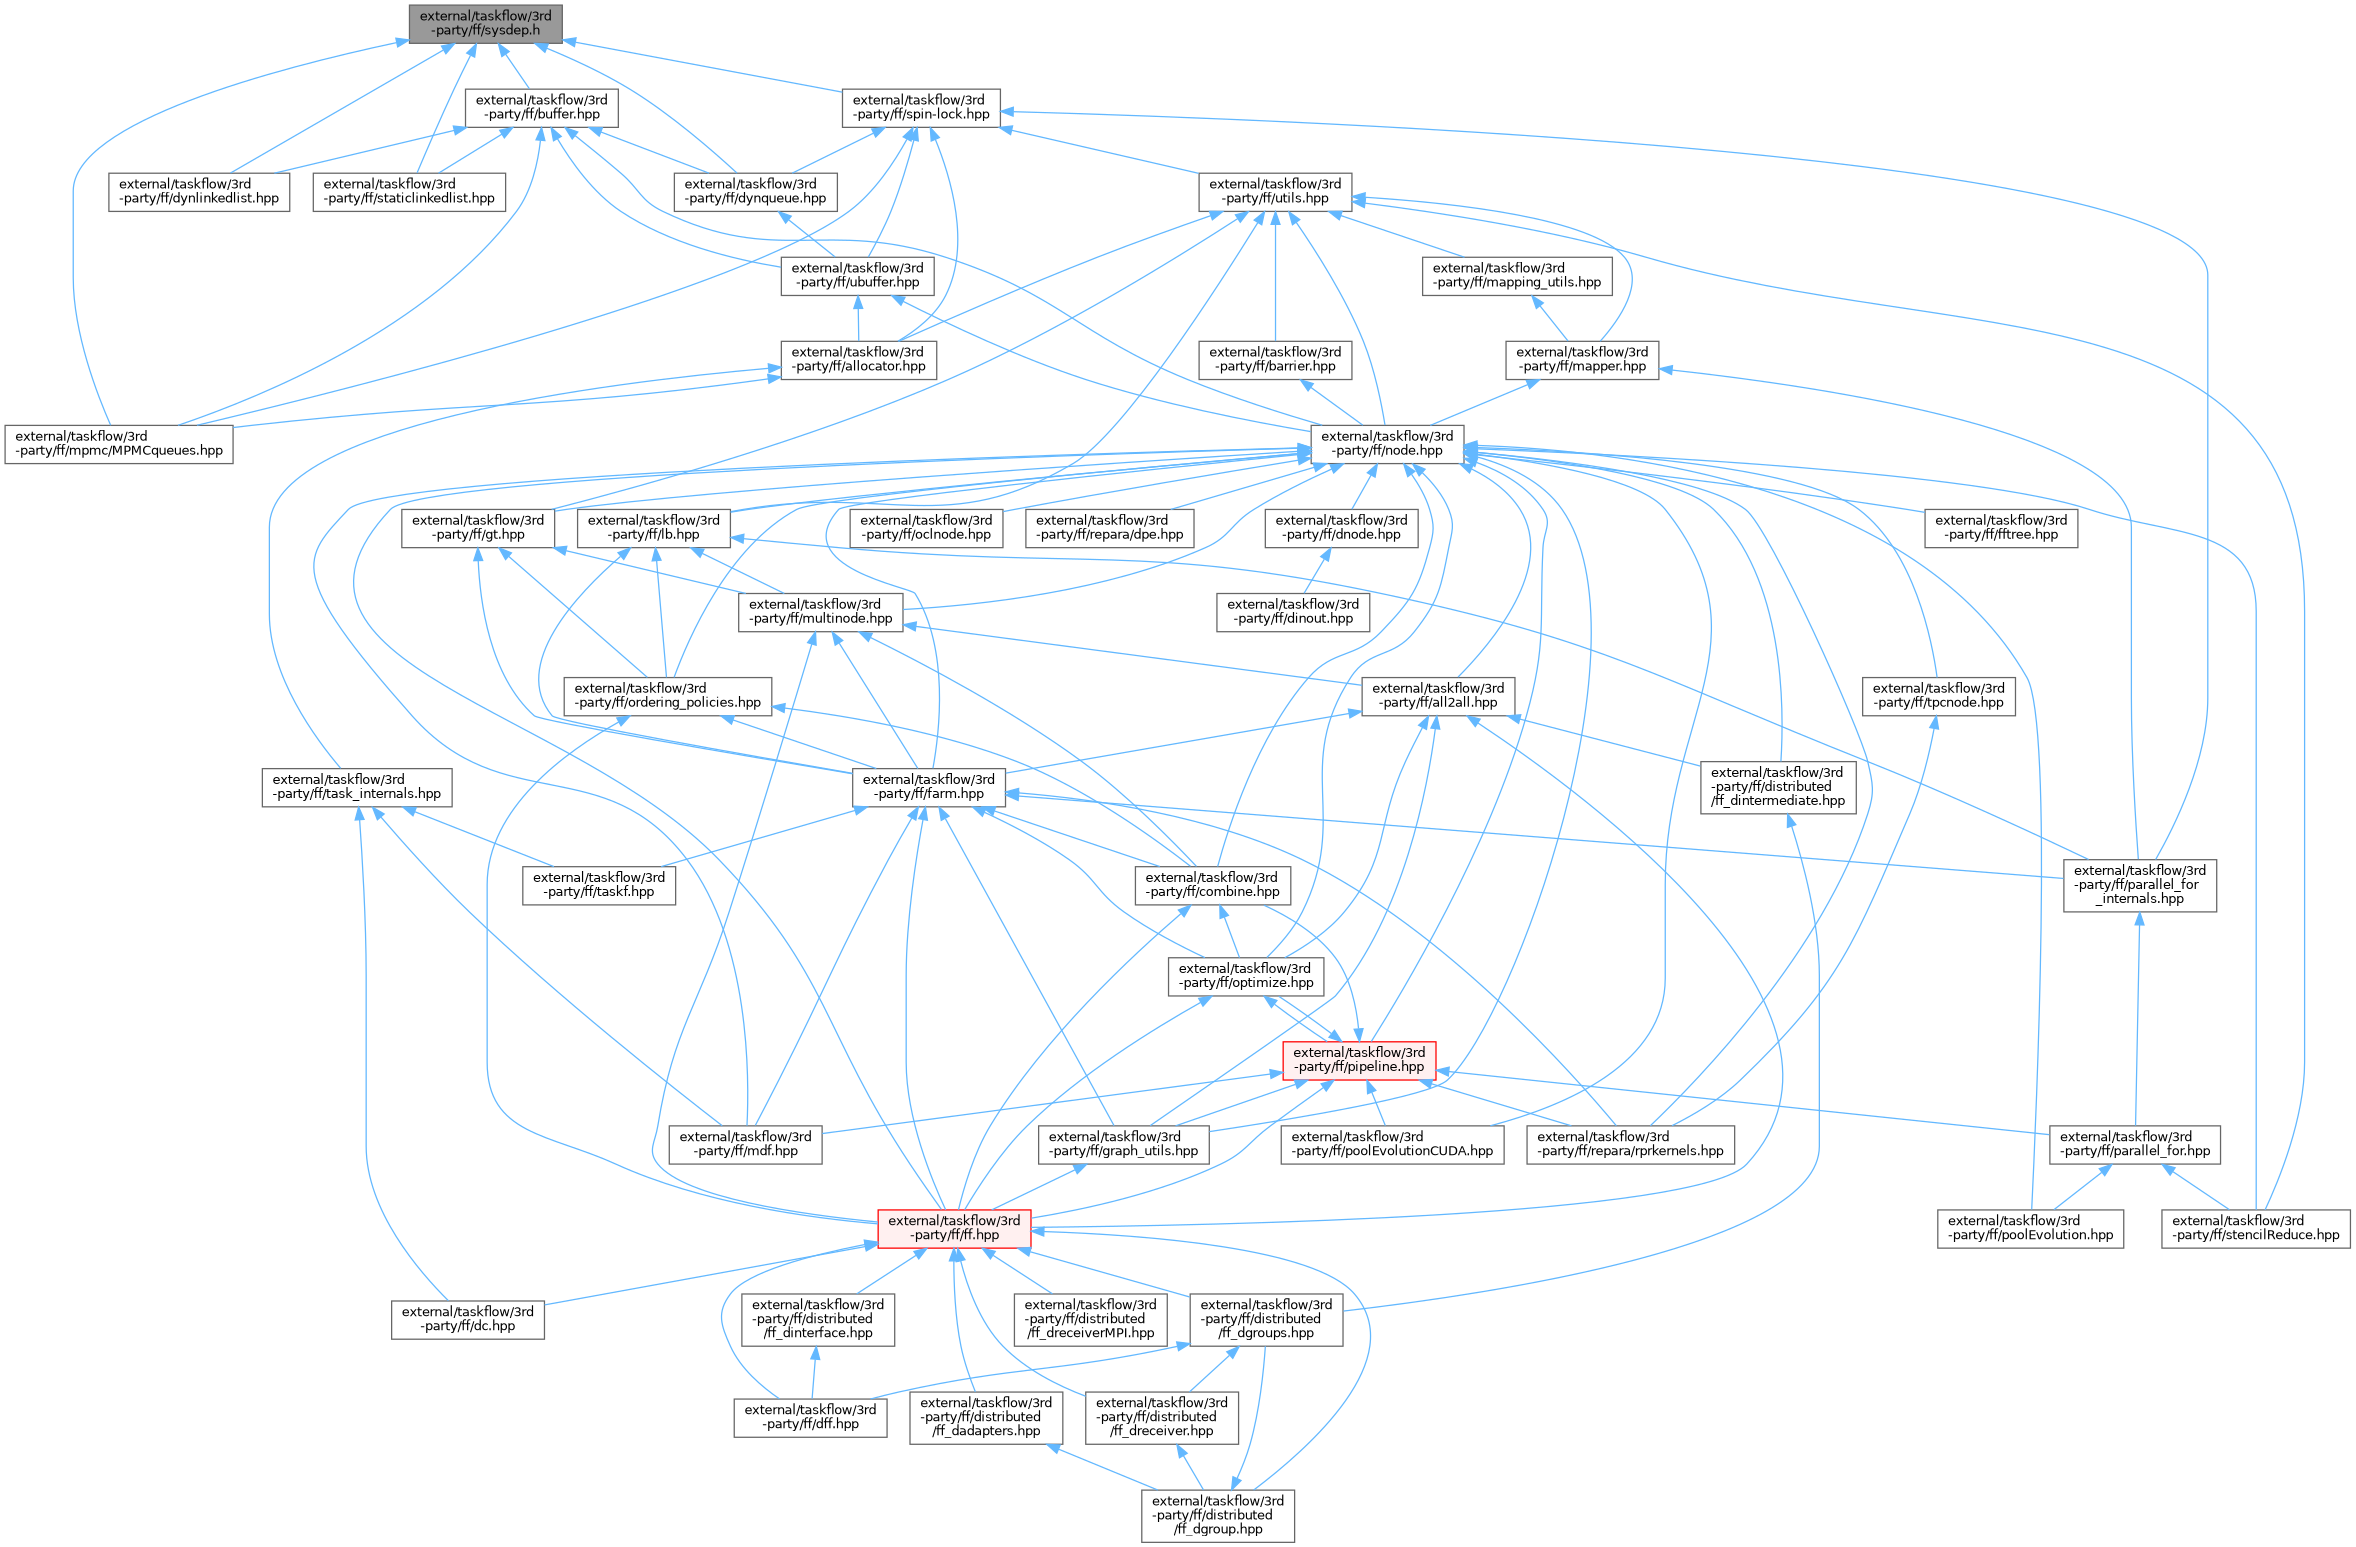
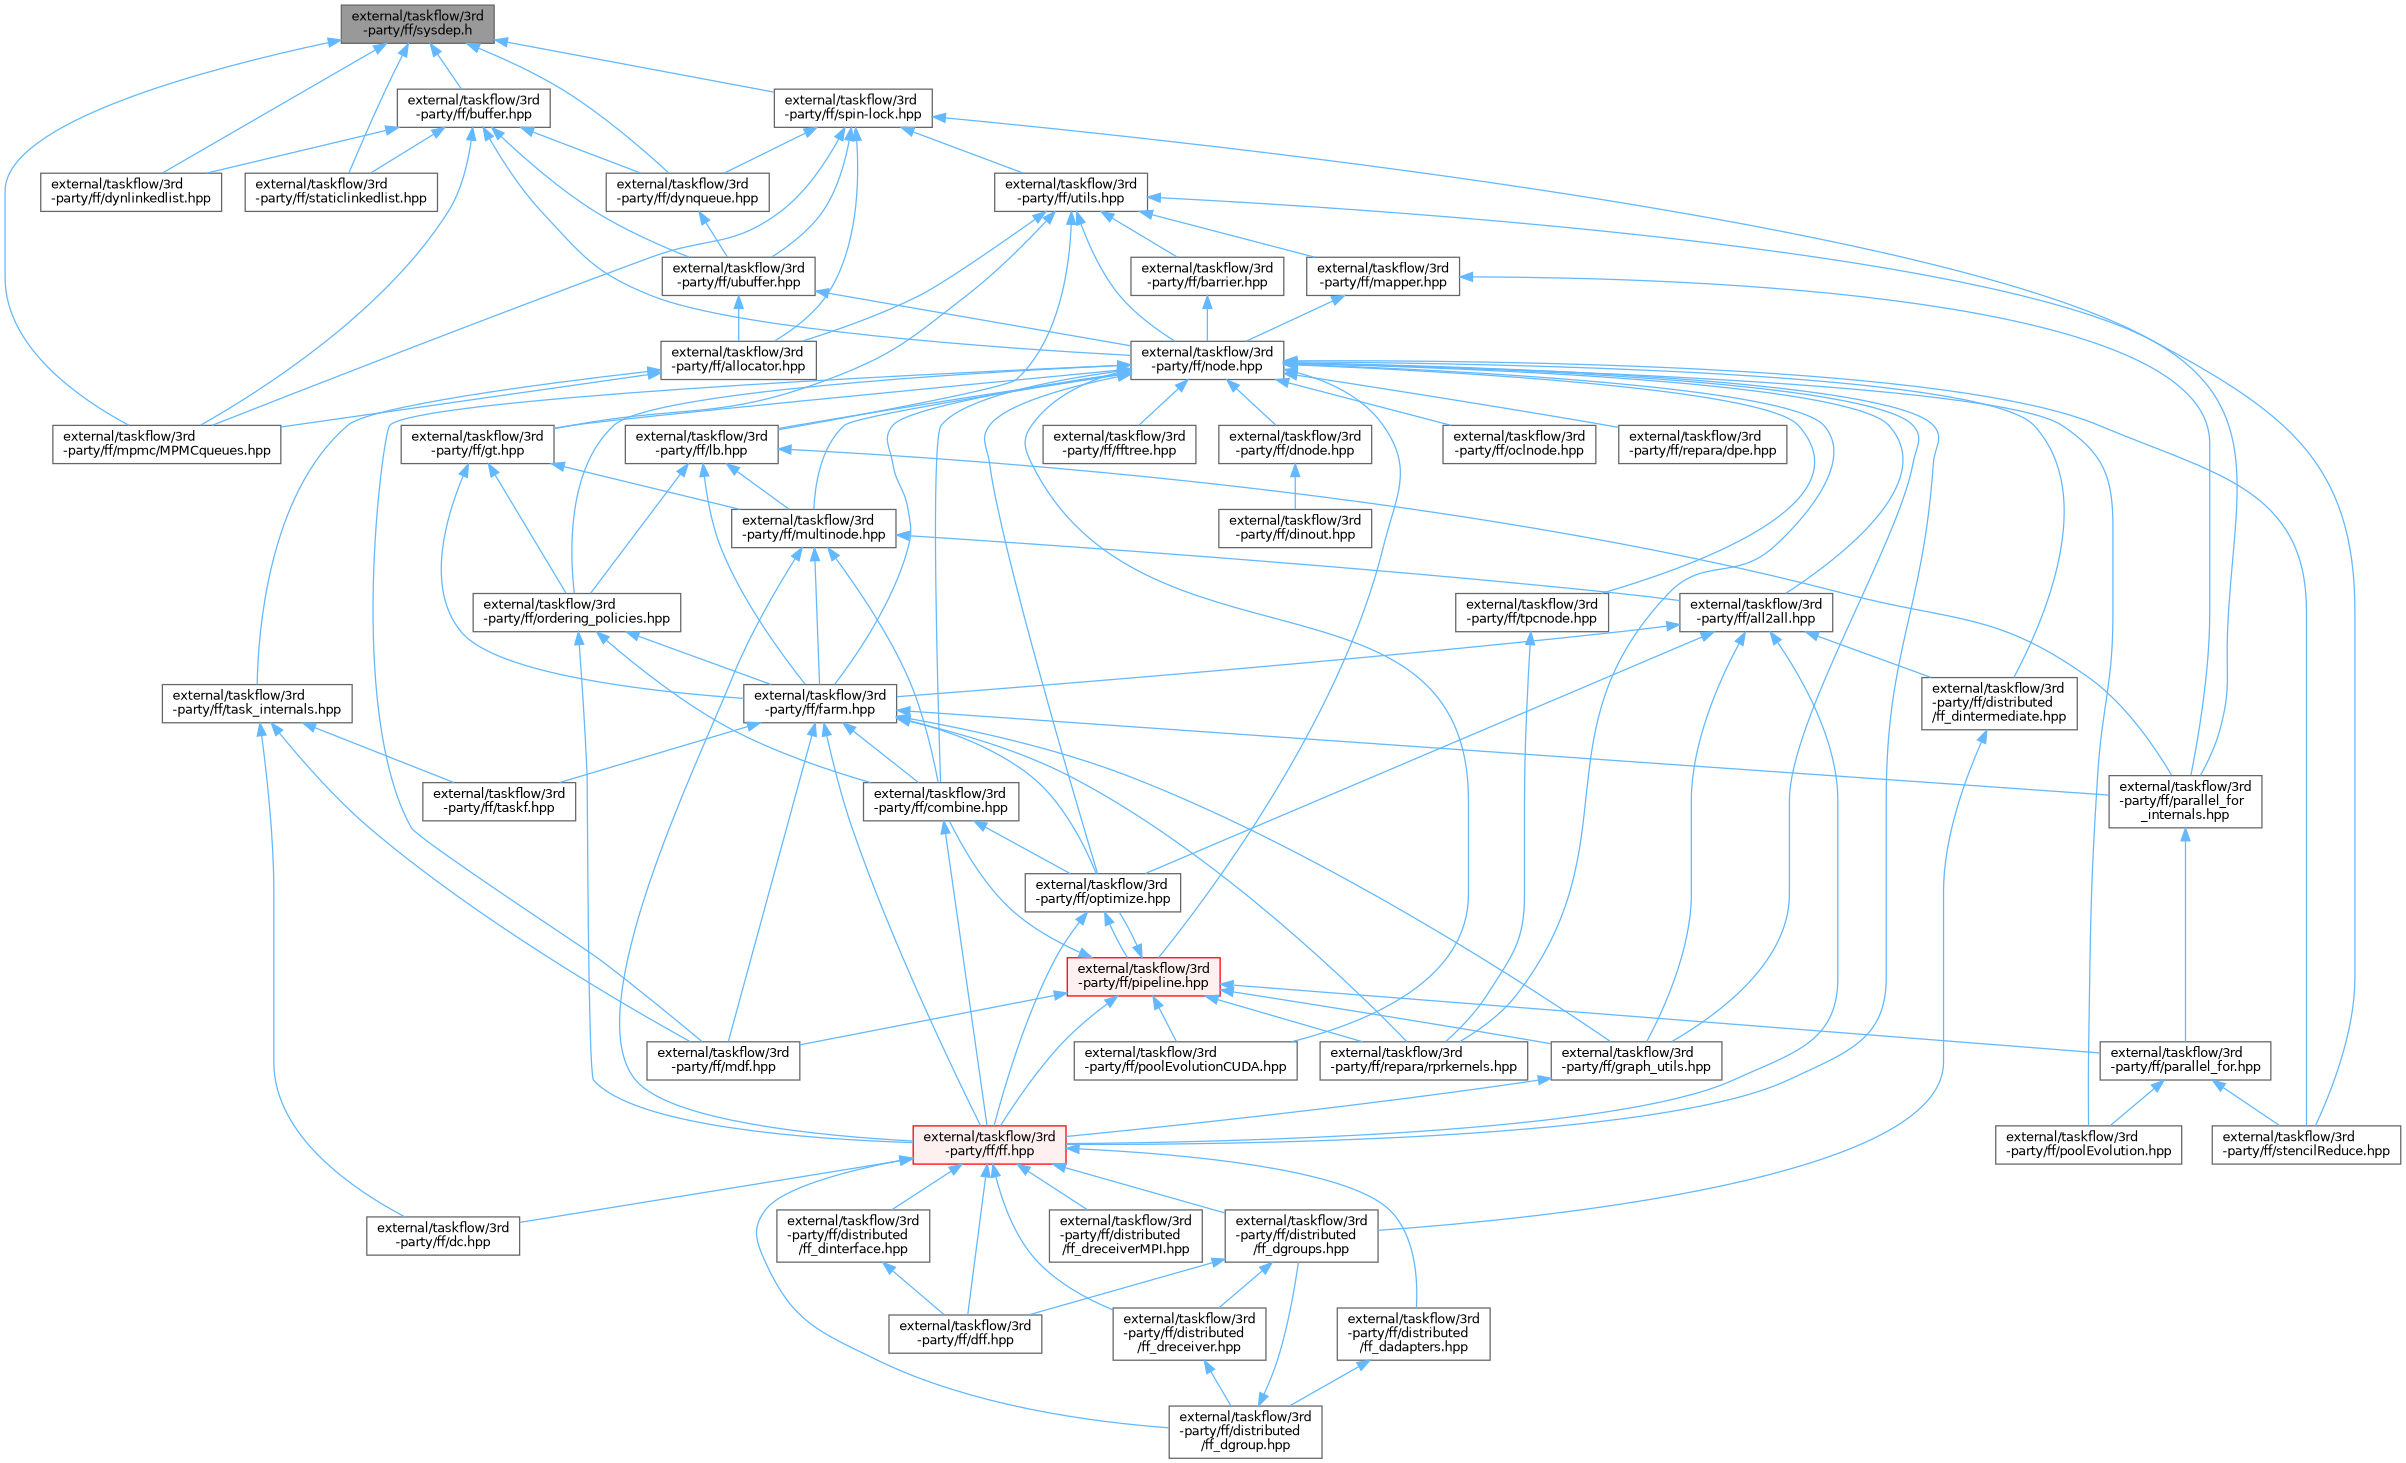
(1518, 276) -> none
